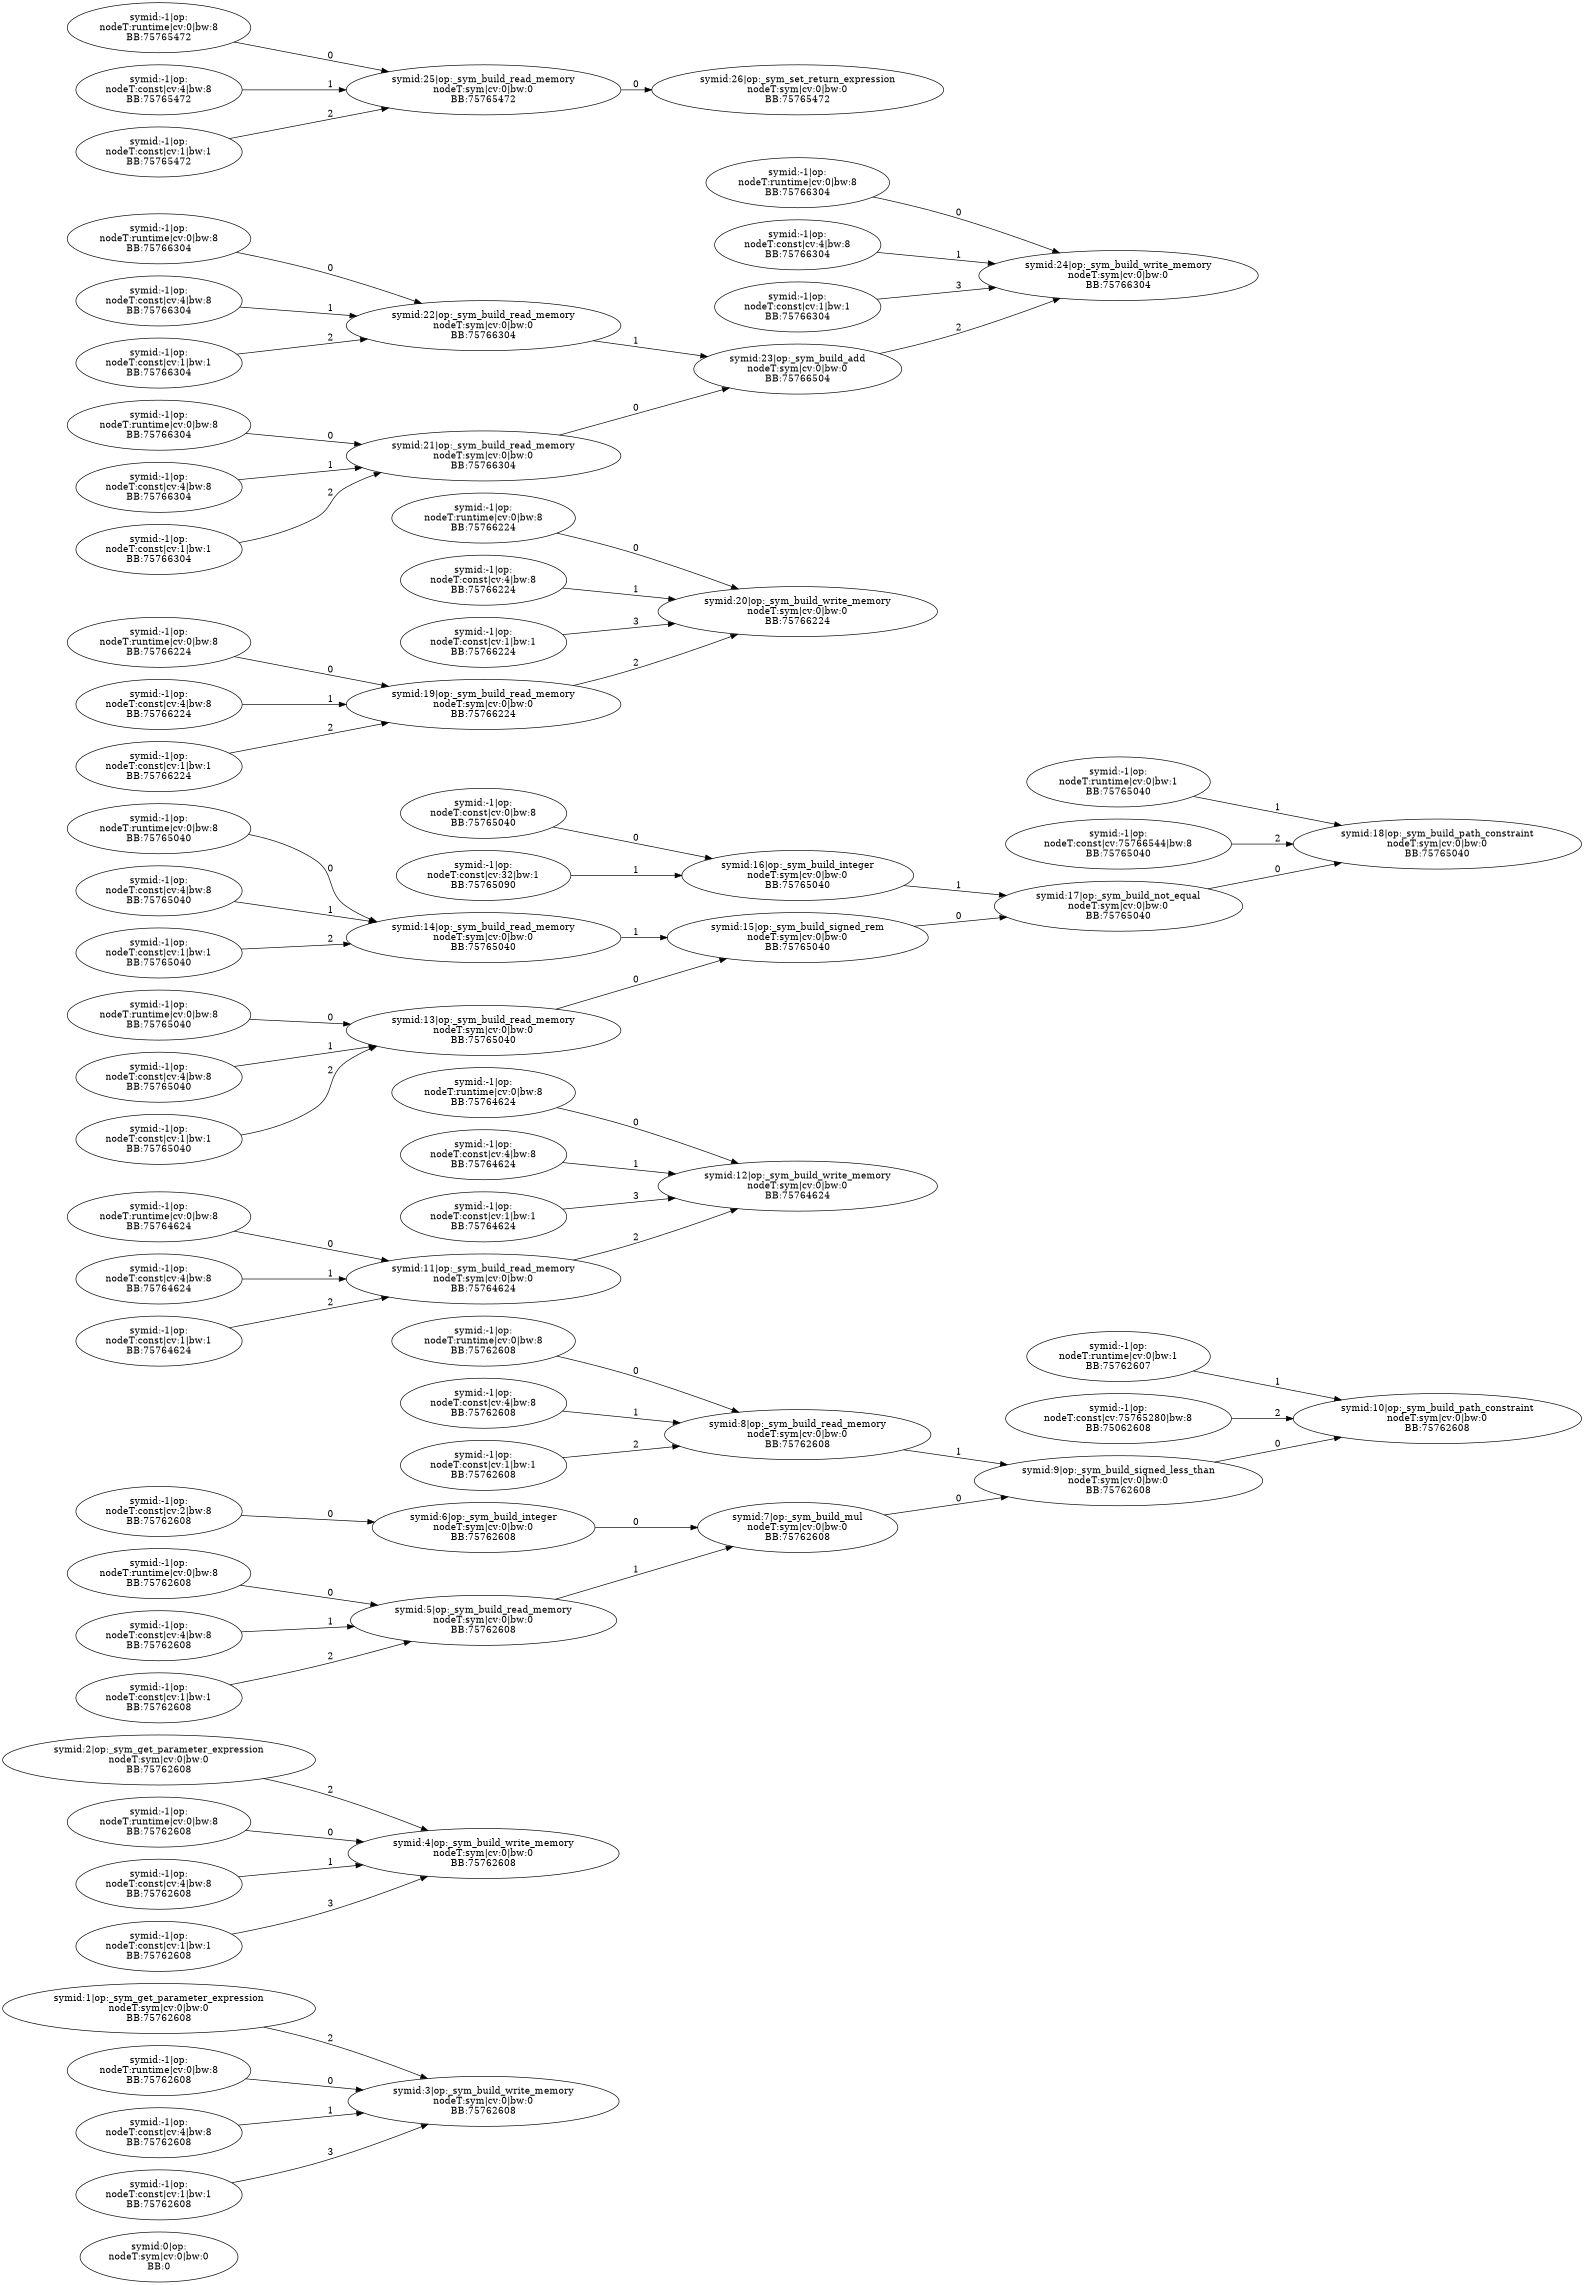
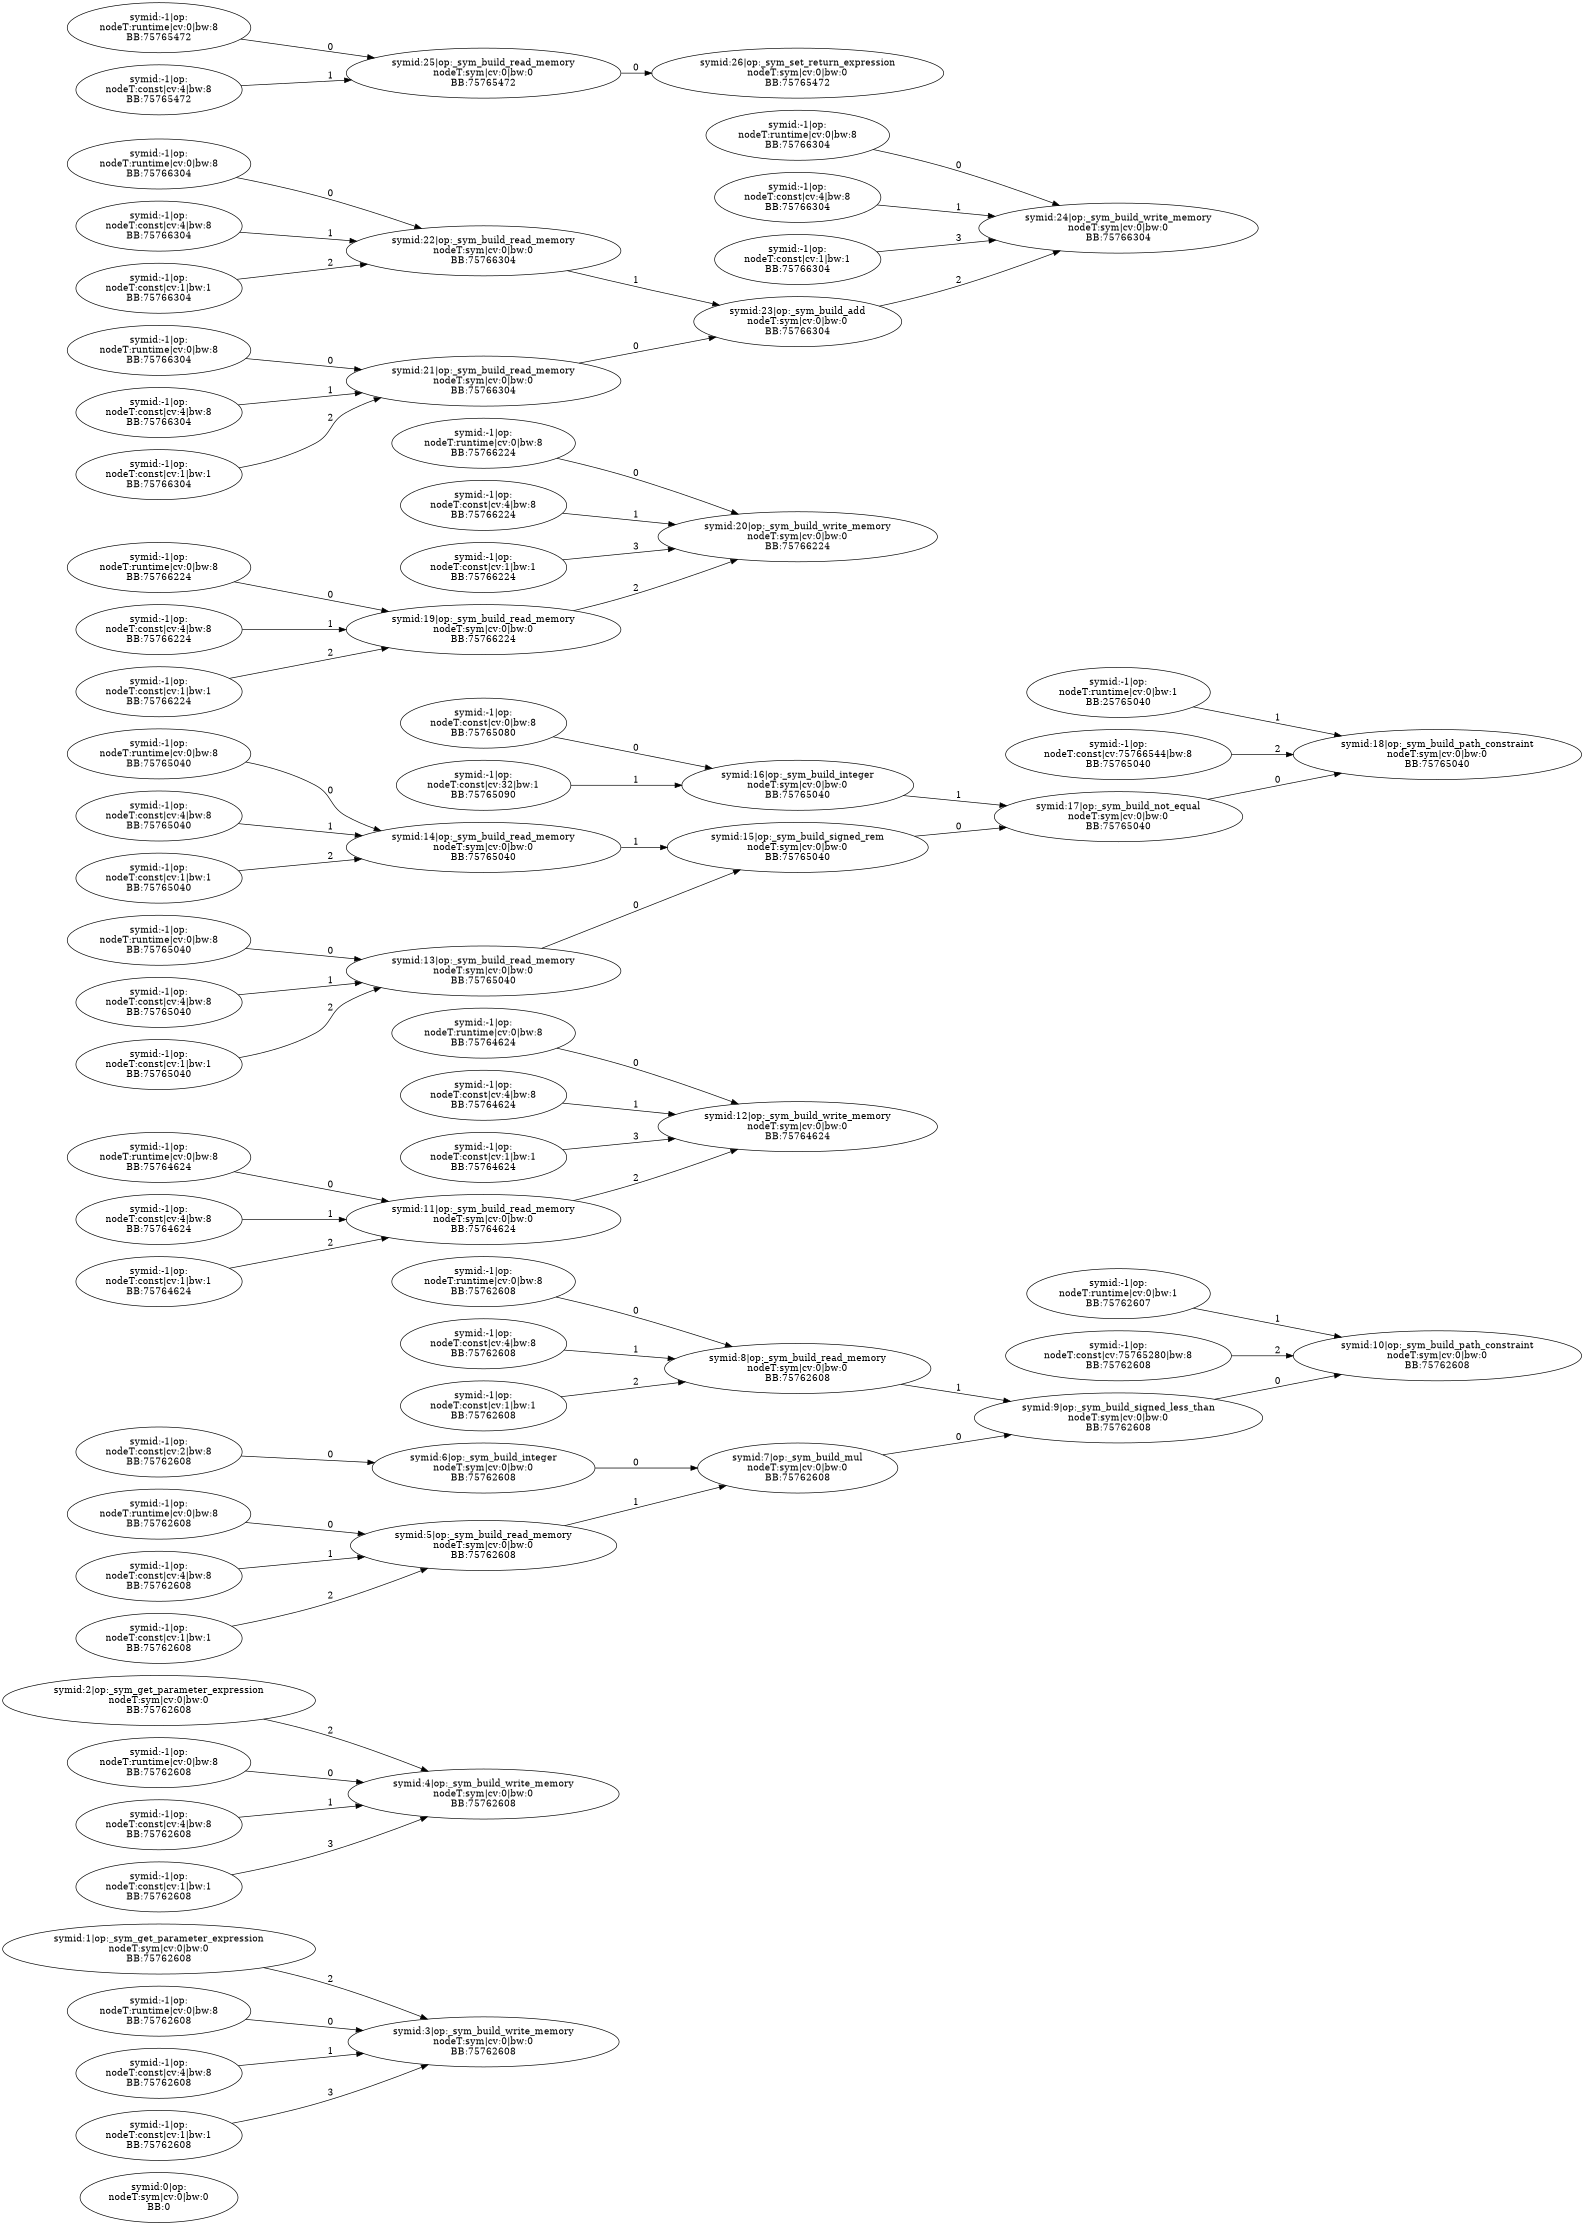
(159, 152) -> none
(798, 369) -> (798, 322)
(1119, 782) -> (1119, 692)
(484, 813) -> (484, 723)
(1119, 1419) -> (1119, 1356)
